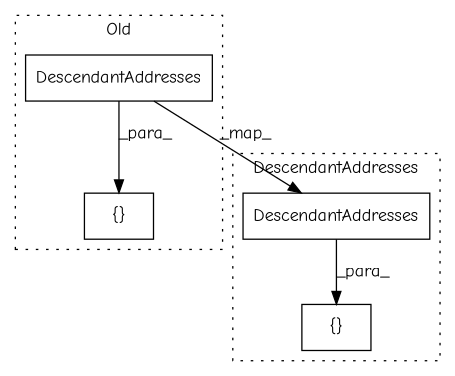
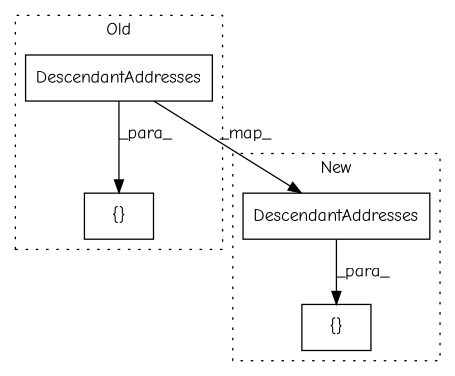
(336, 168) -> (336, 168)
